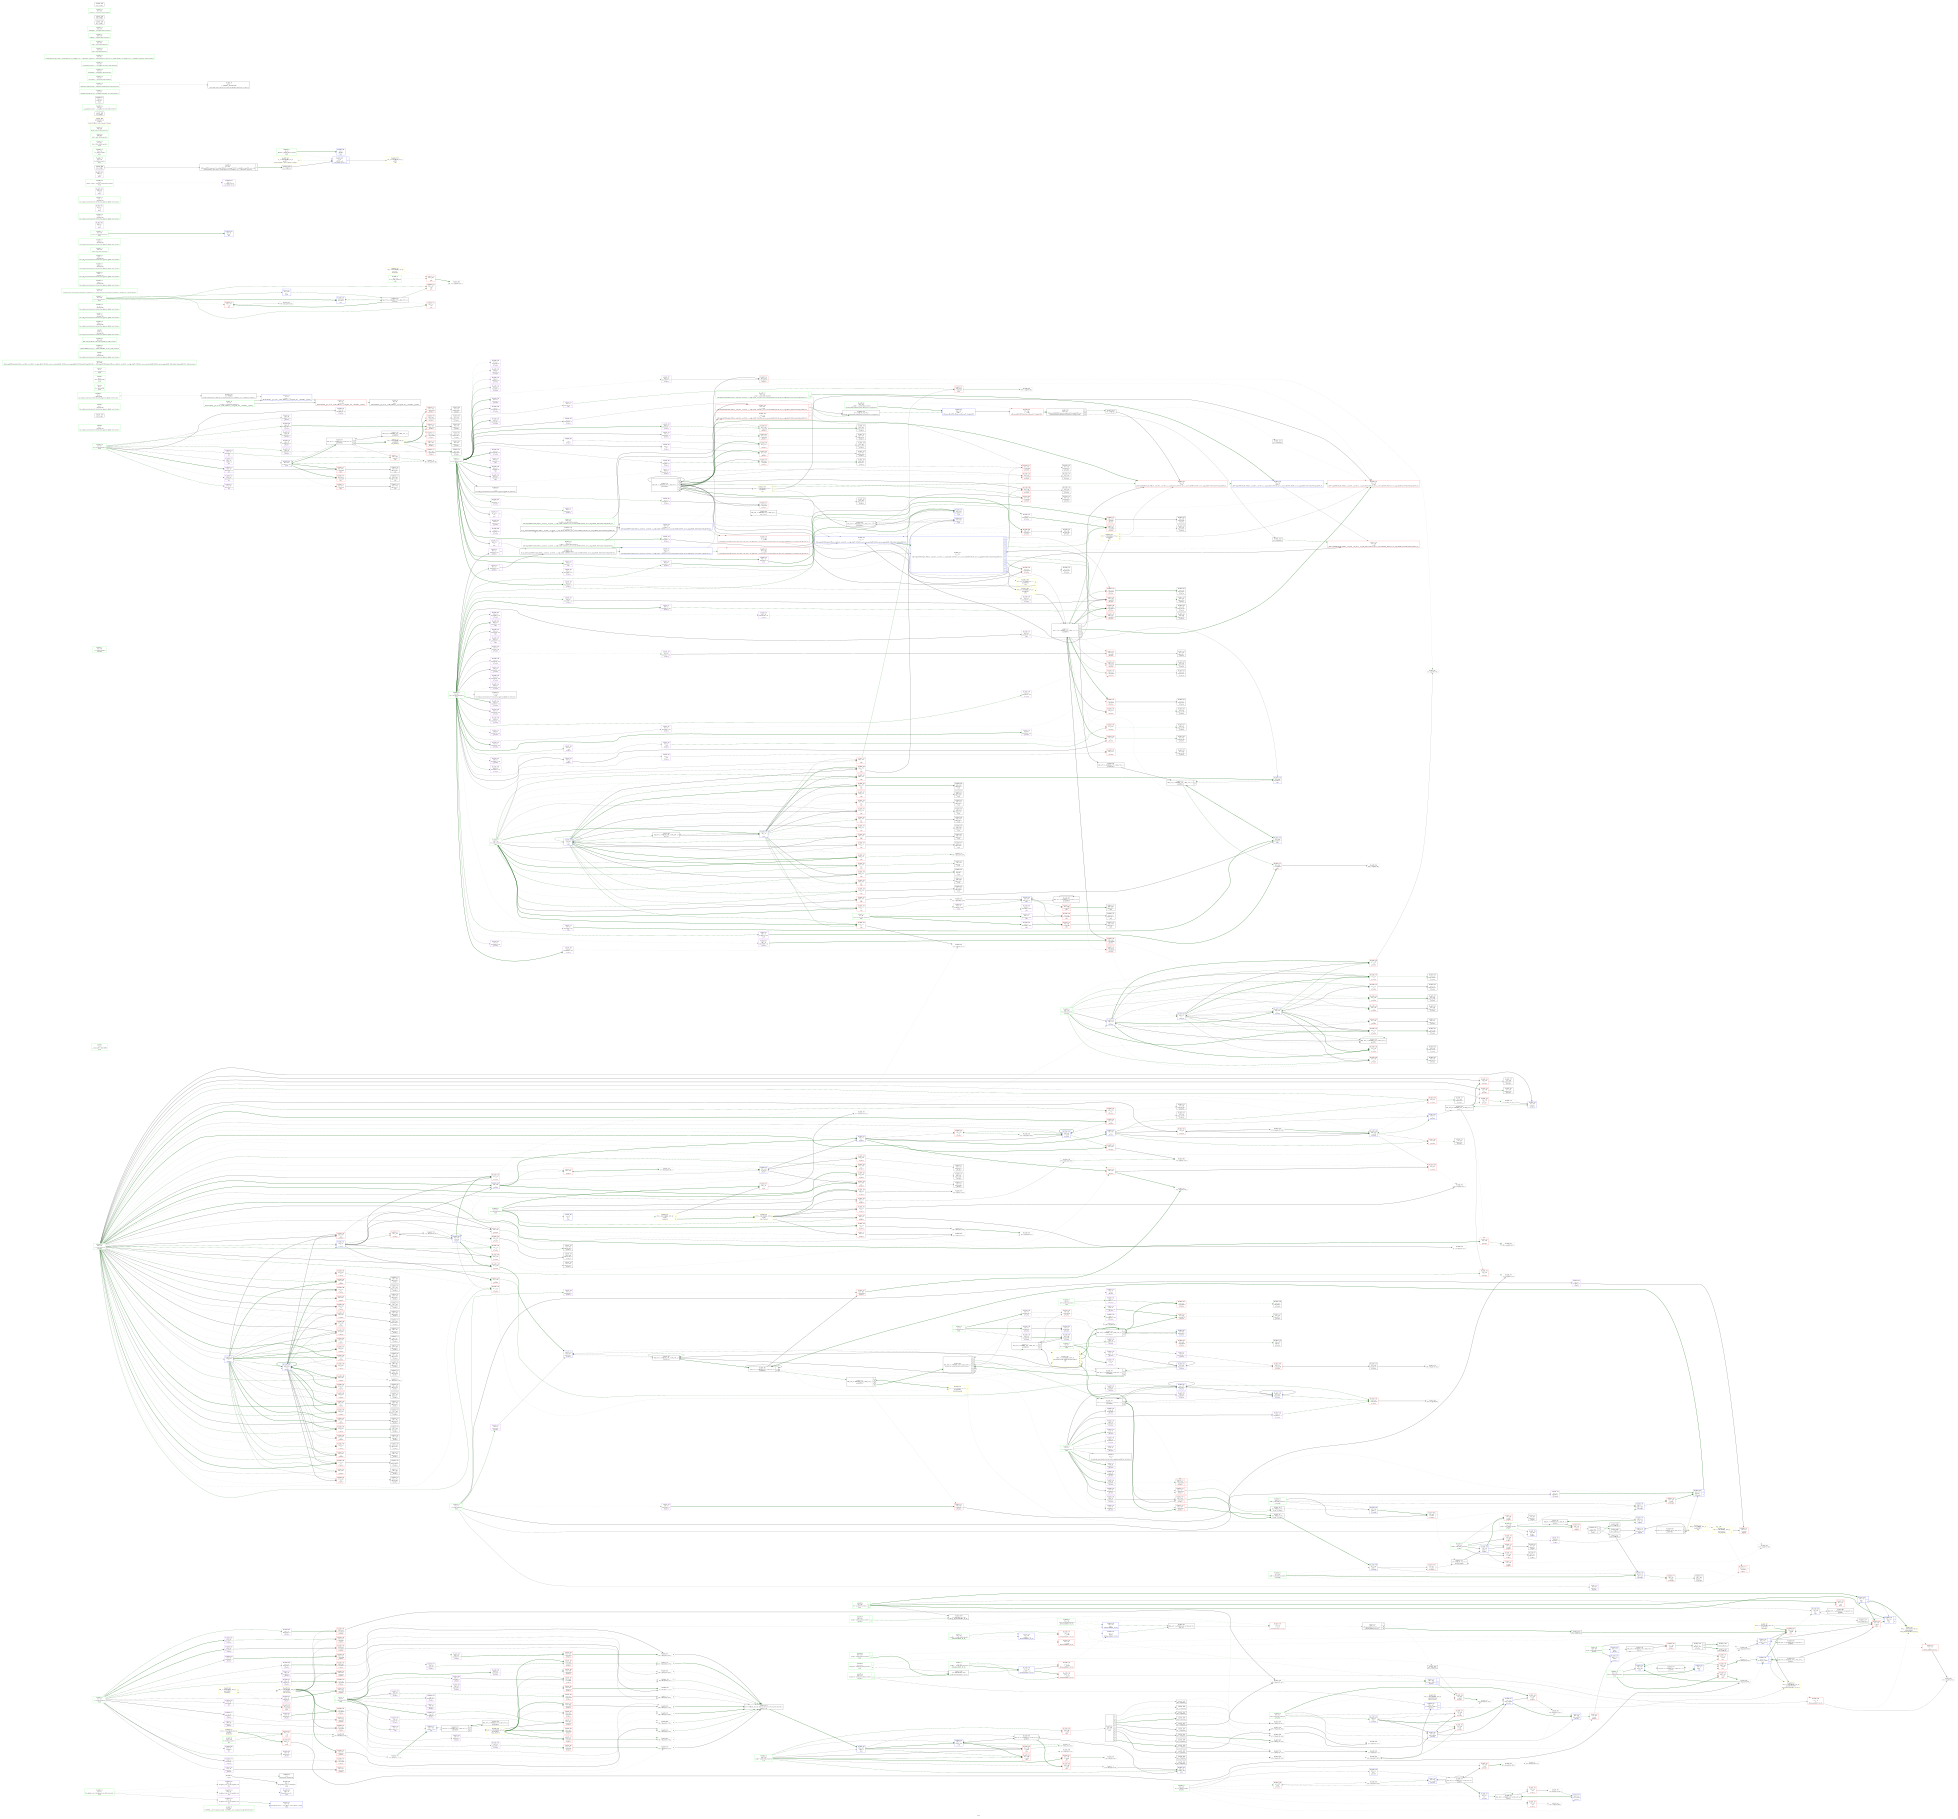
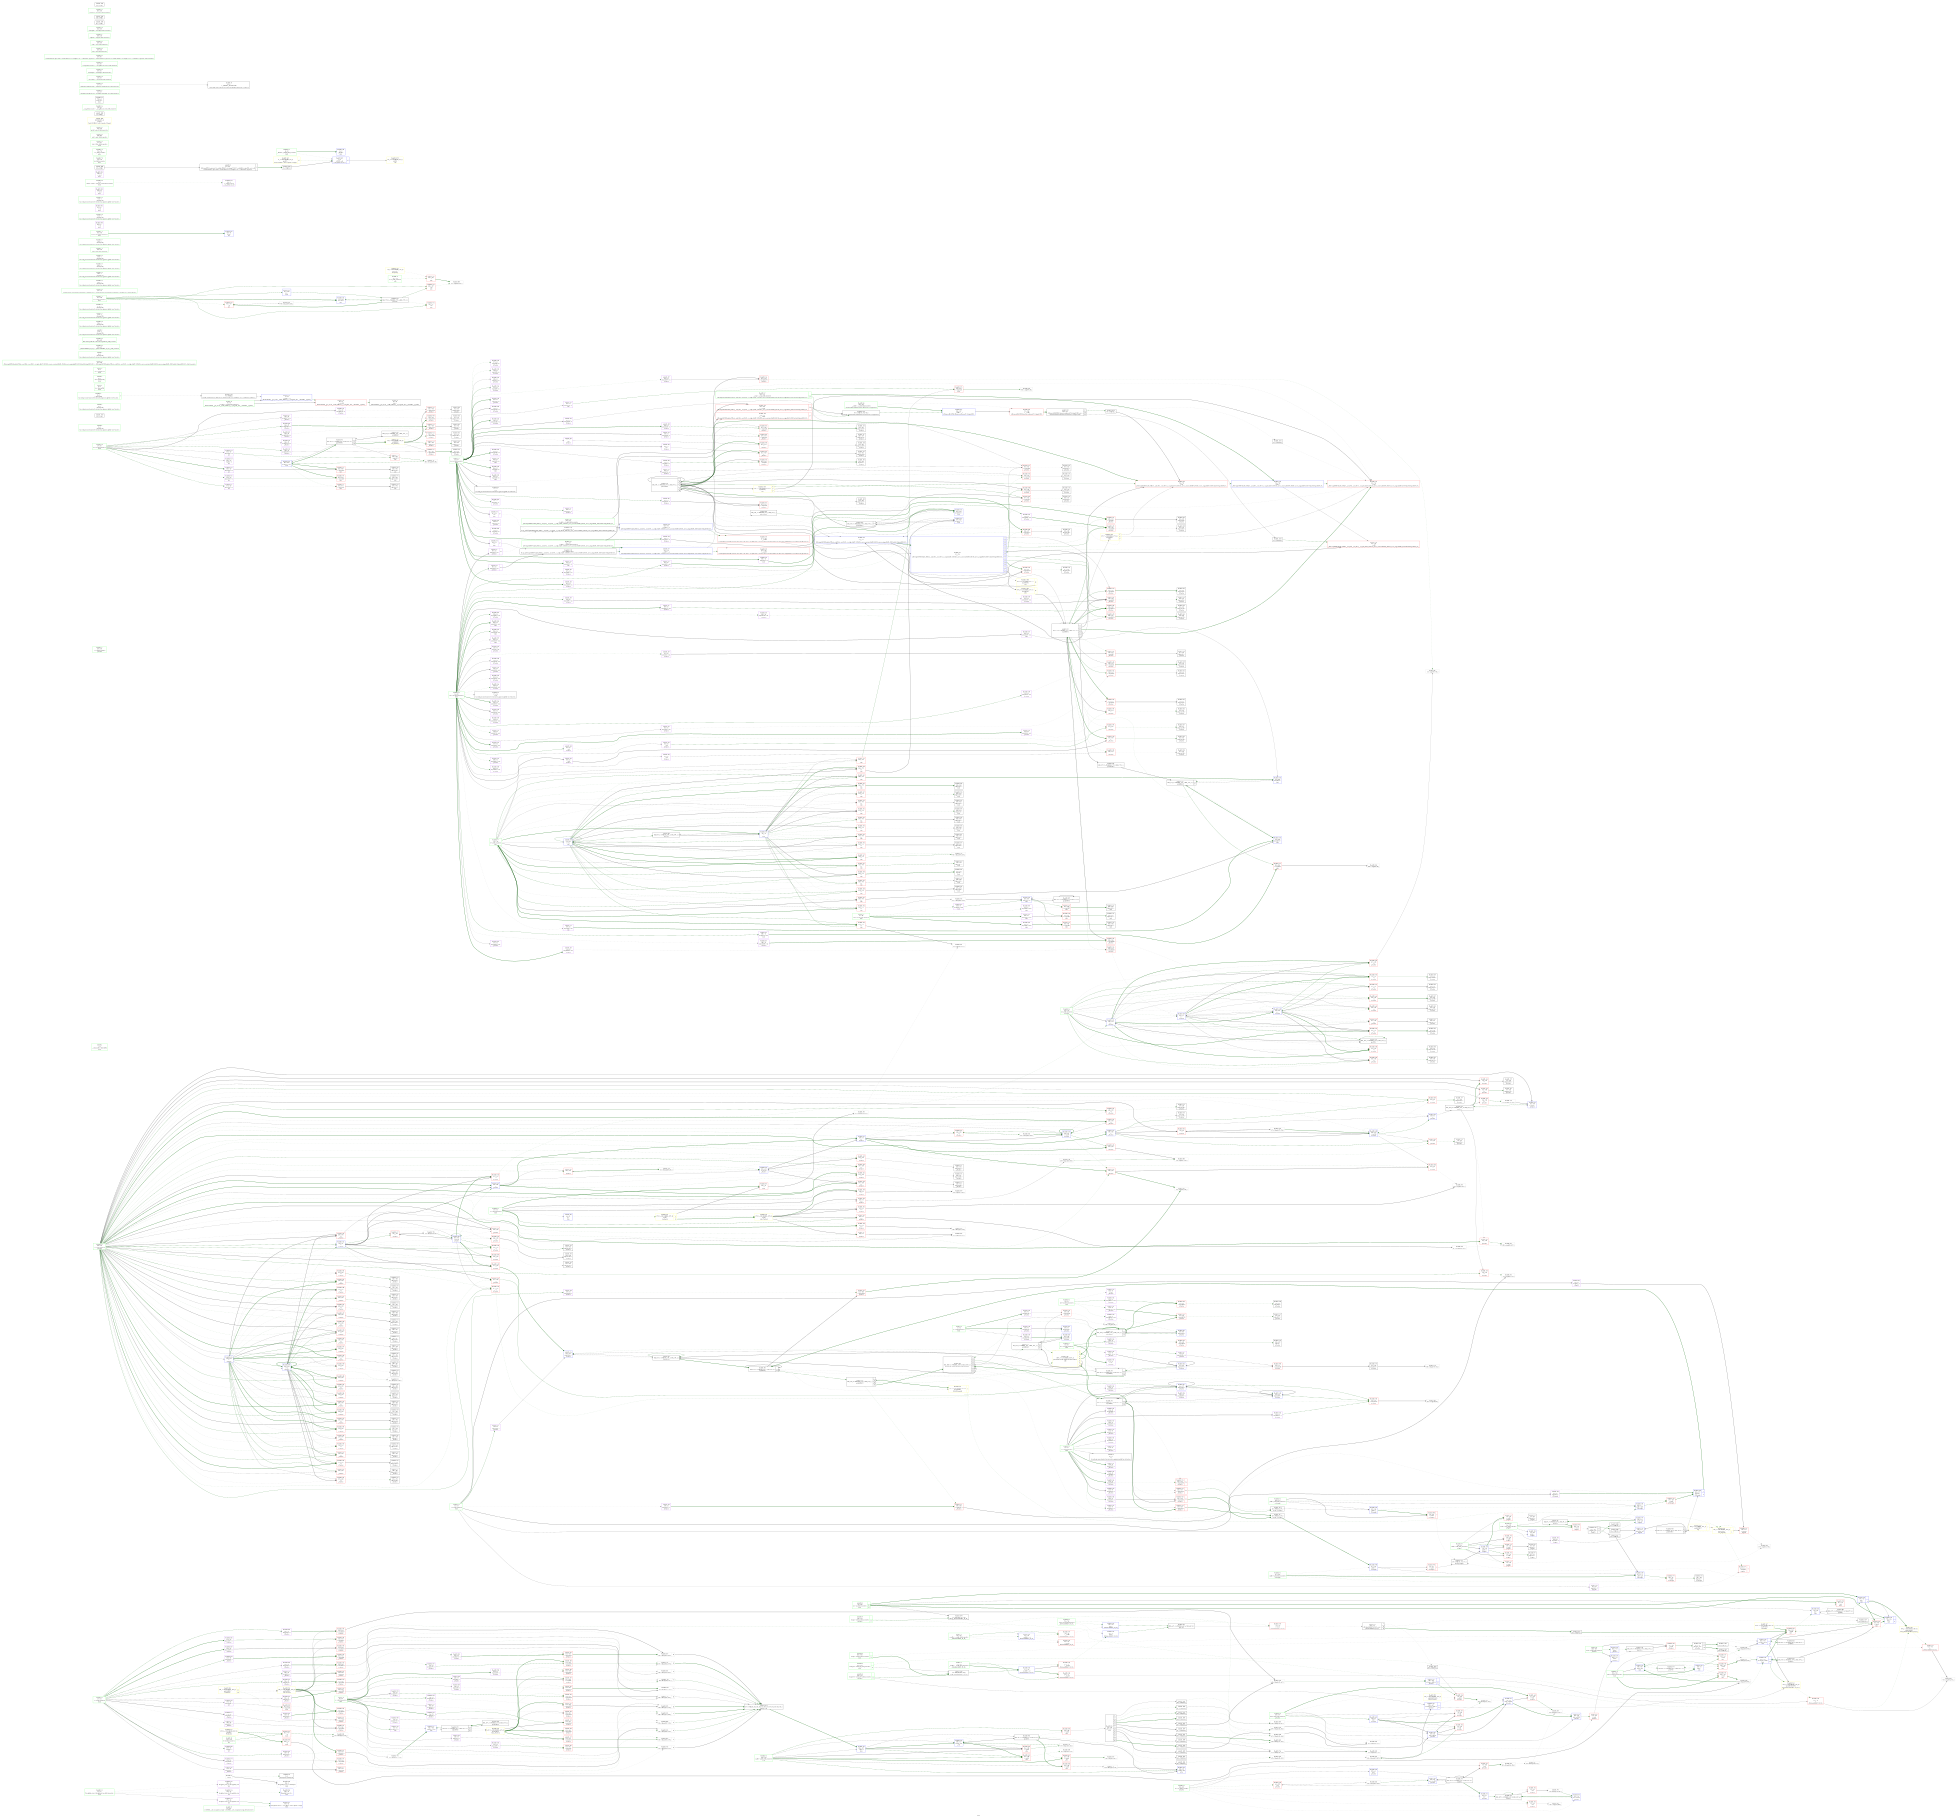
(1027, 1234) -> none
